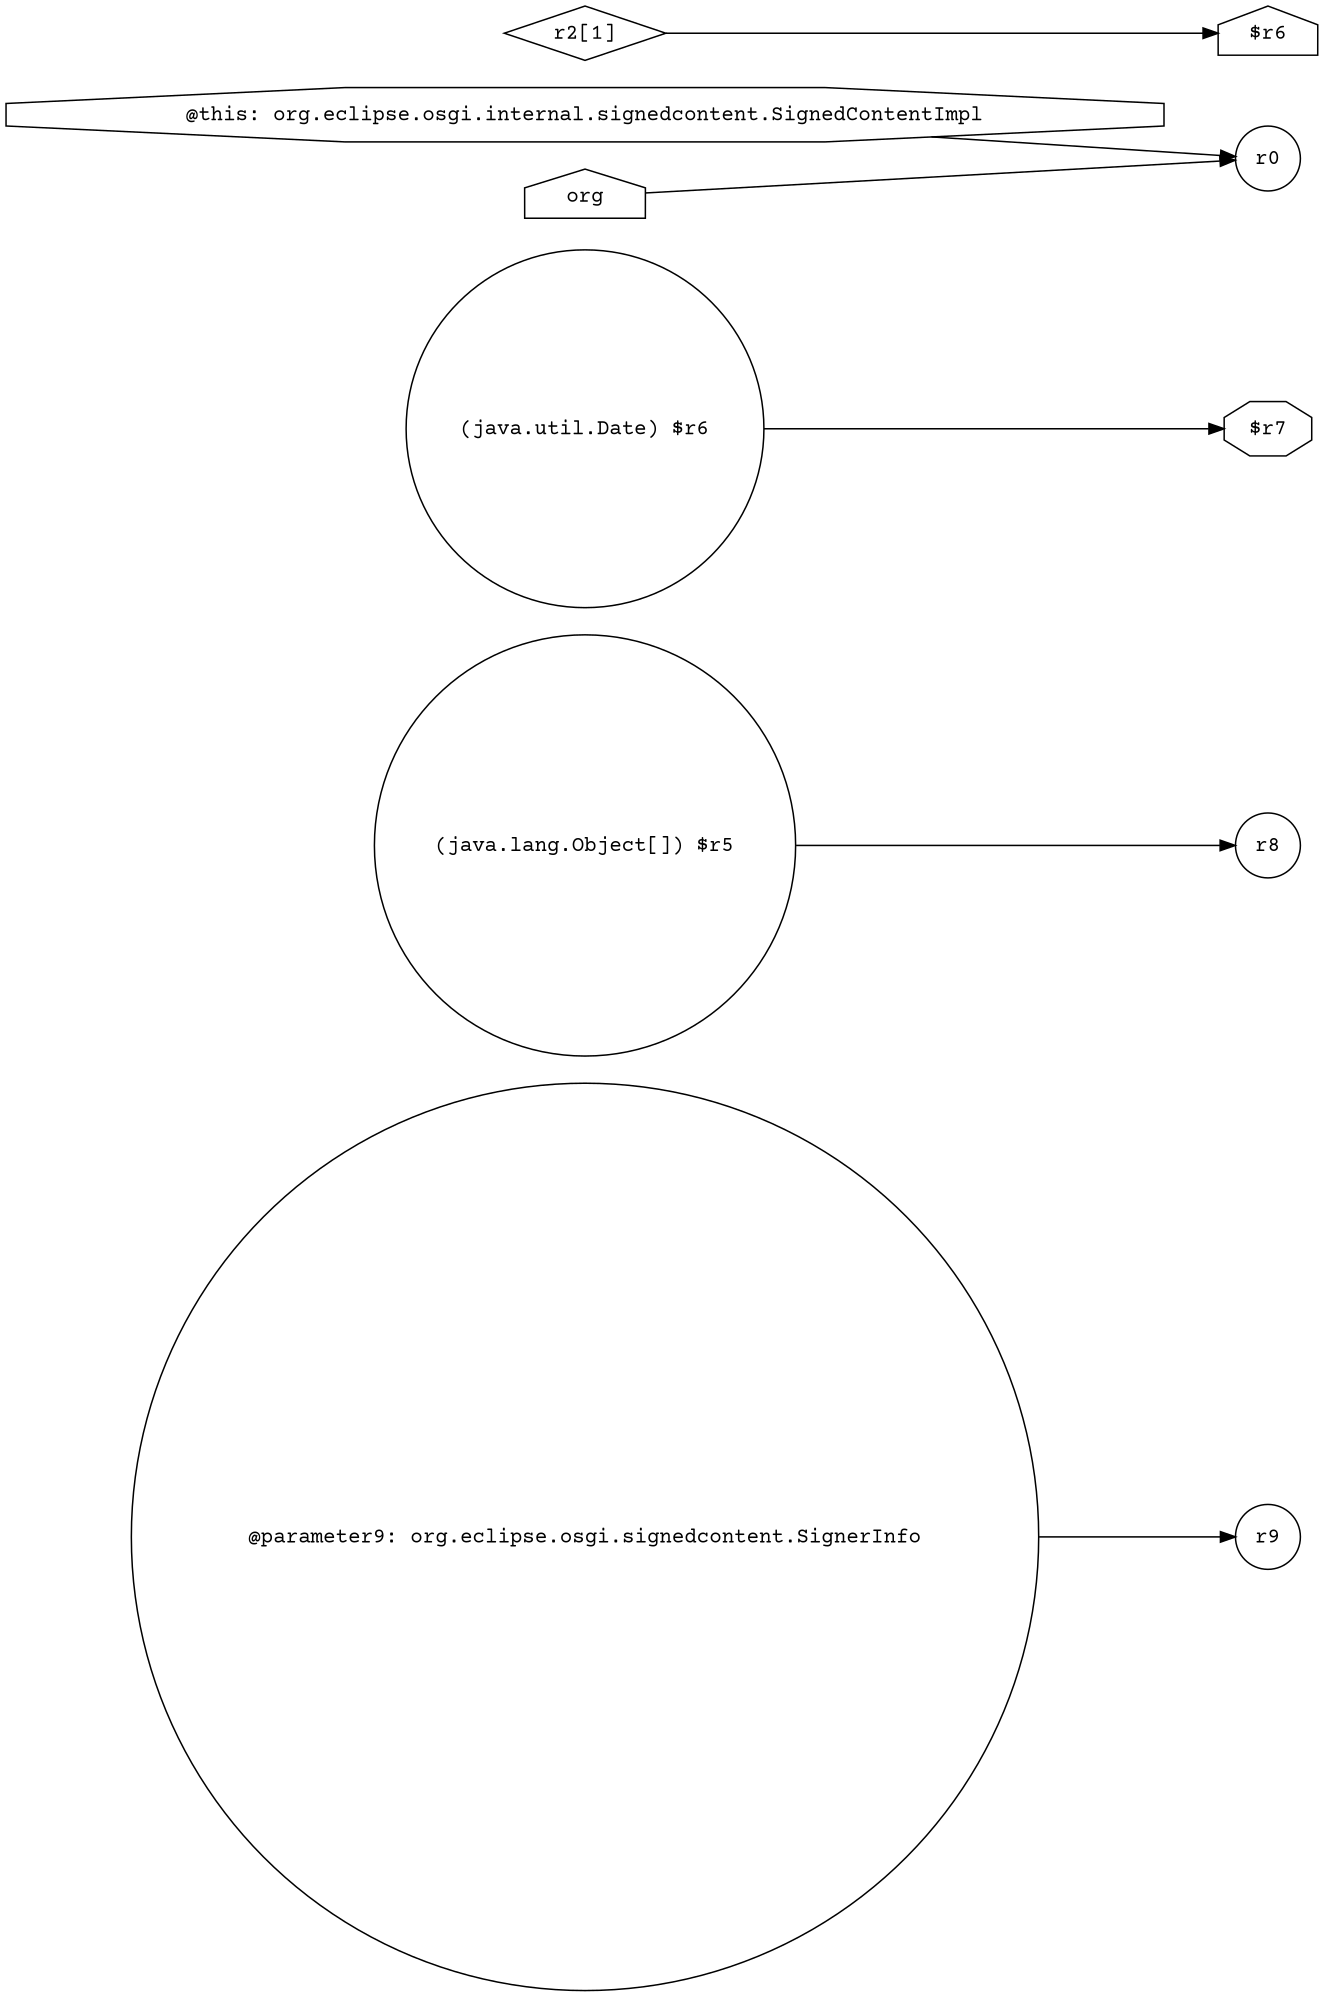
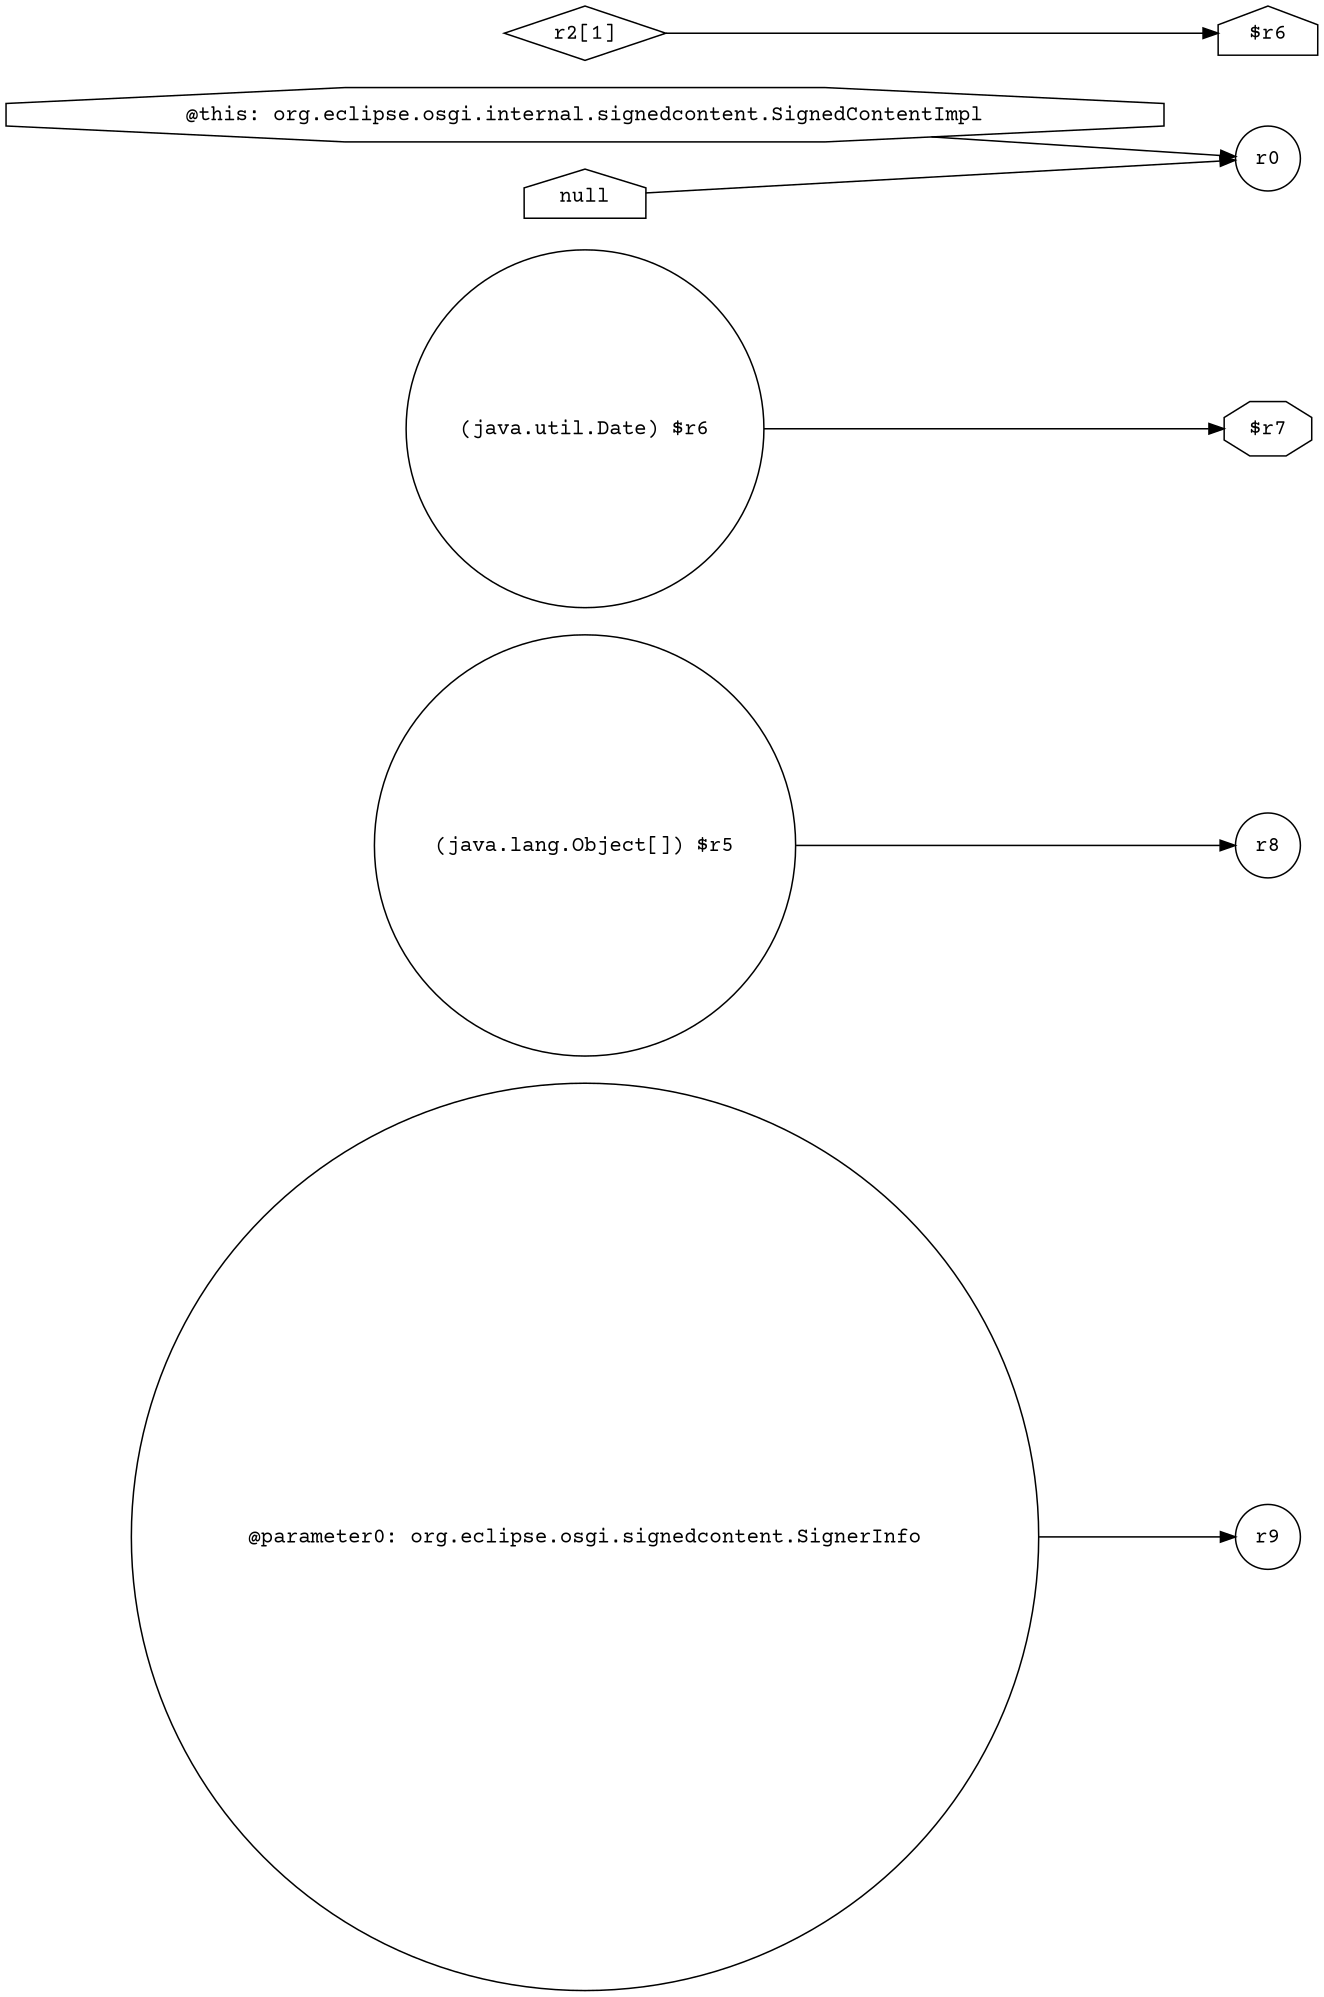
(585, 196) -> (585, 196)
(585, 1537) -> (585, 1537)
